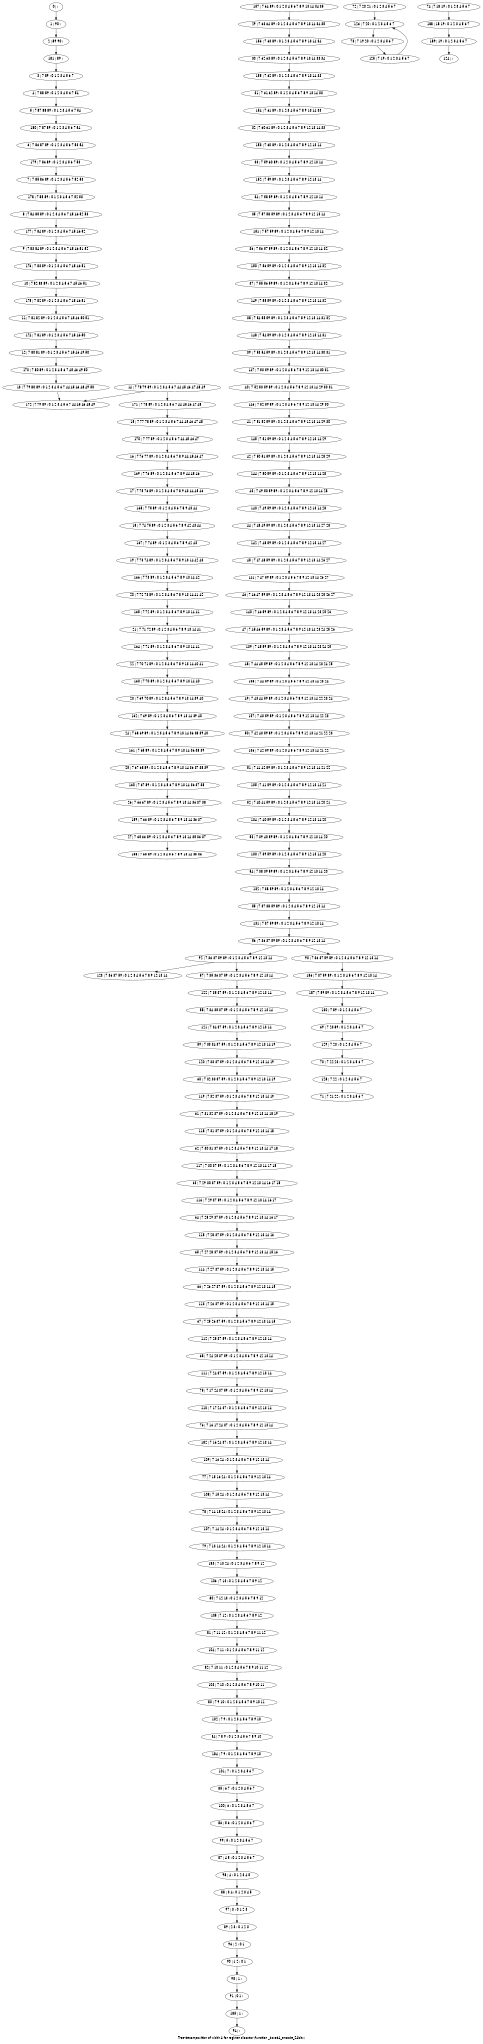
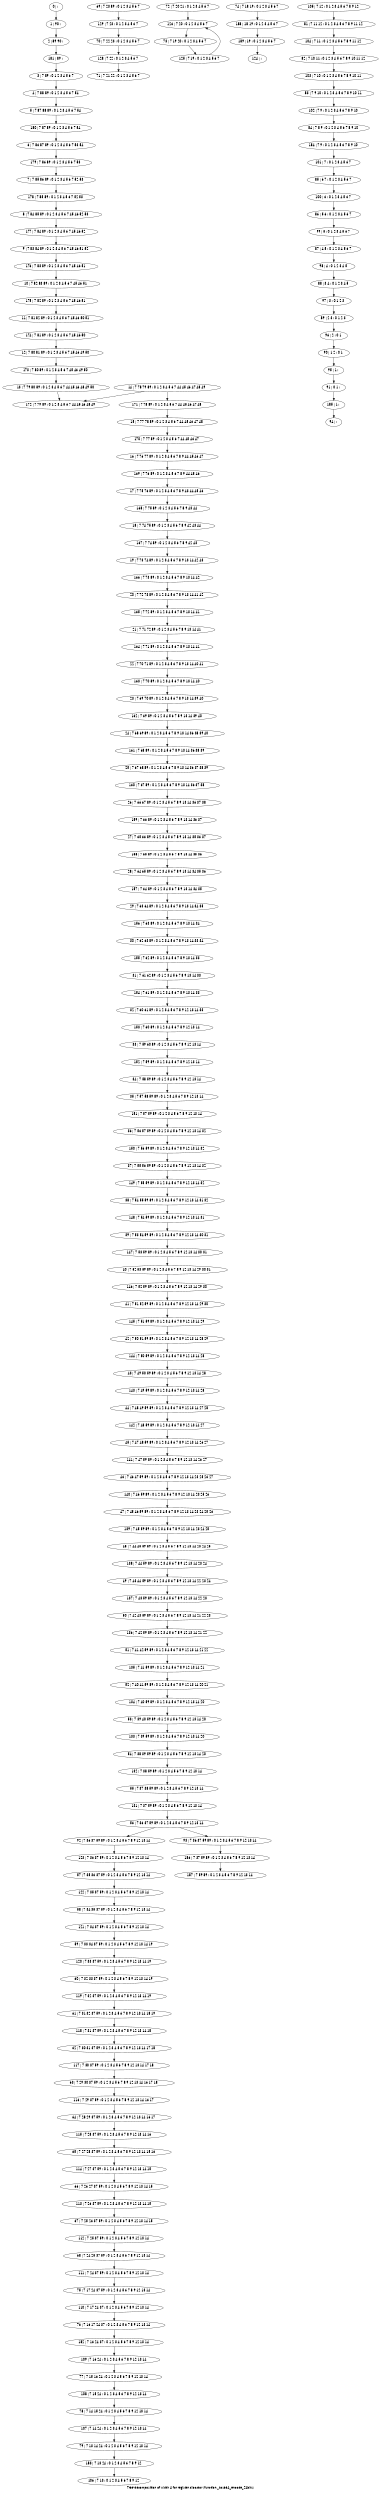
none -> (167, 872)
(236, 966) -> (114, 1866)
(342, 1010) -> none
(237, 1599) -> none
